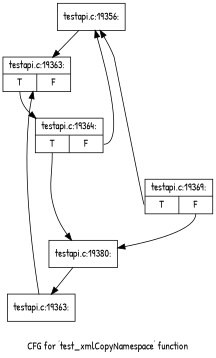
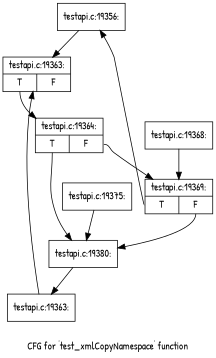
(110, 92) -> (124, 160)
none -> (179, 135)
none -> (97, 197)
